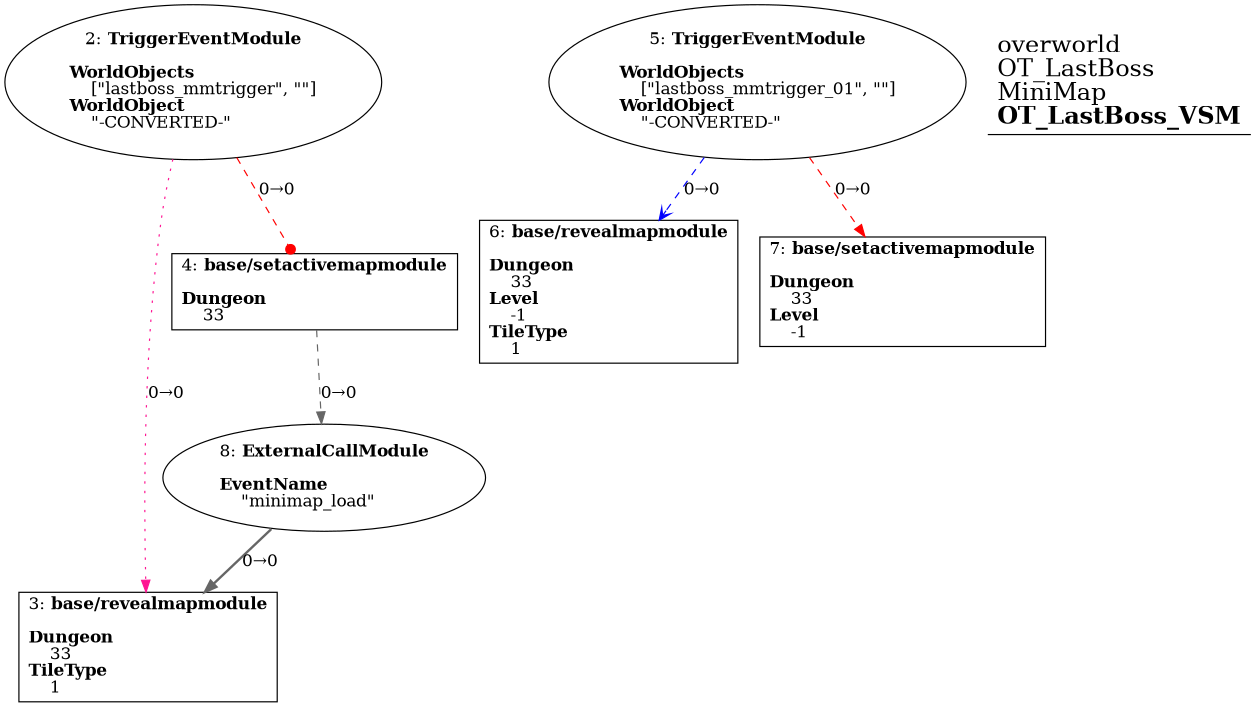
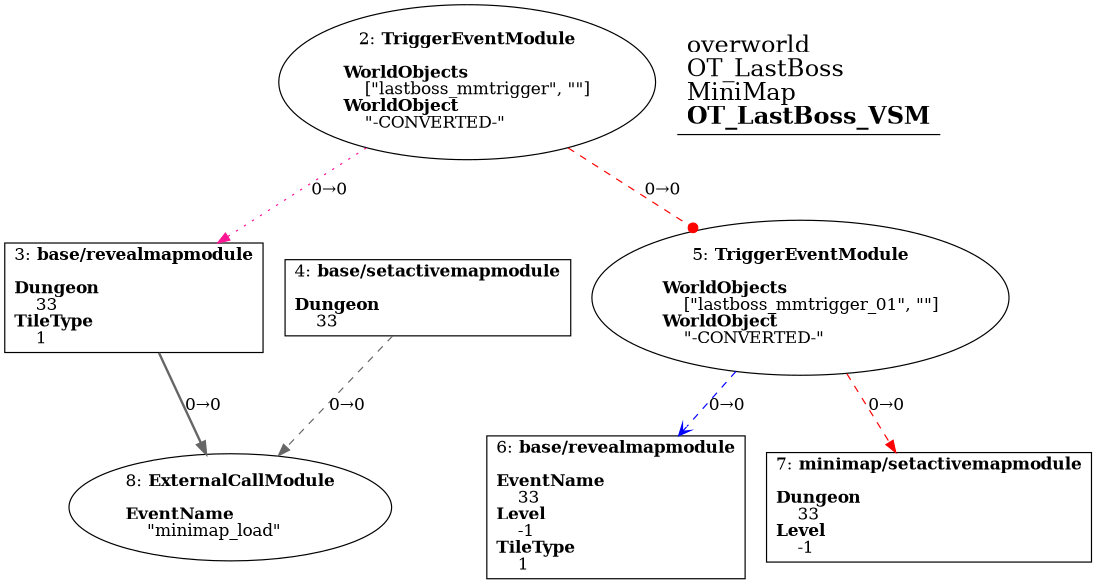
(262, 201) -> (628, 187)
(914, 249) -> (940, 464)
(532, 266) -> (551, 481)
(242, 556) -> (180, 398)
